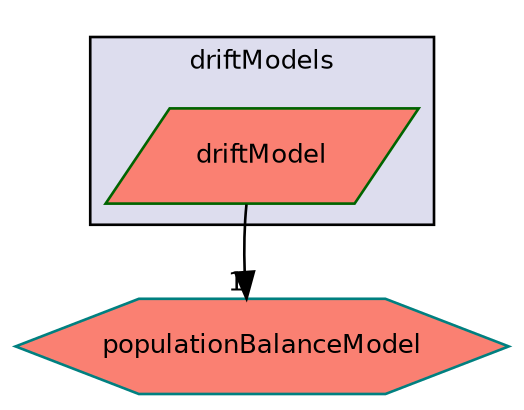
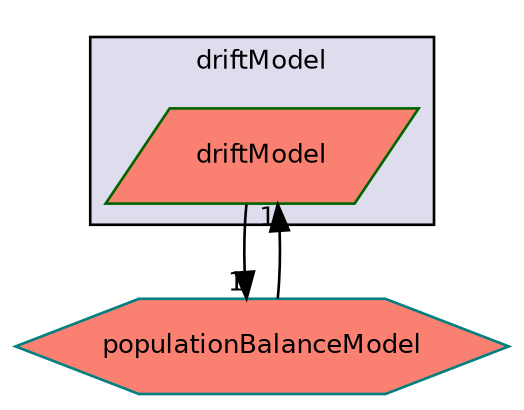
(262, 62) -> (262, 62)
none -> (280, 265)
